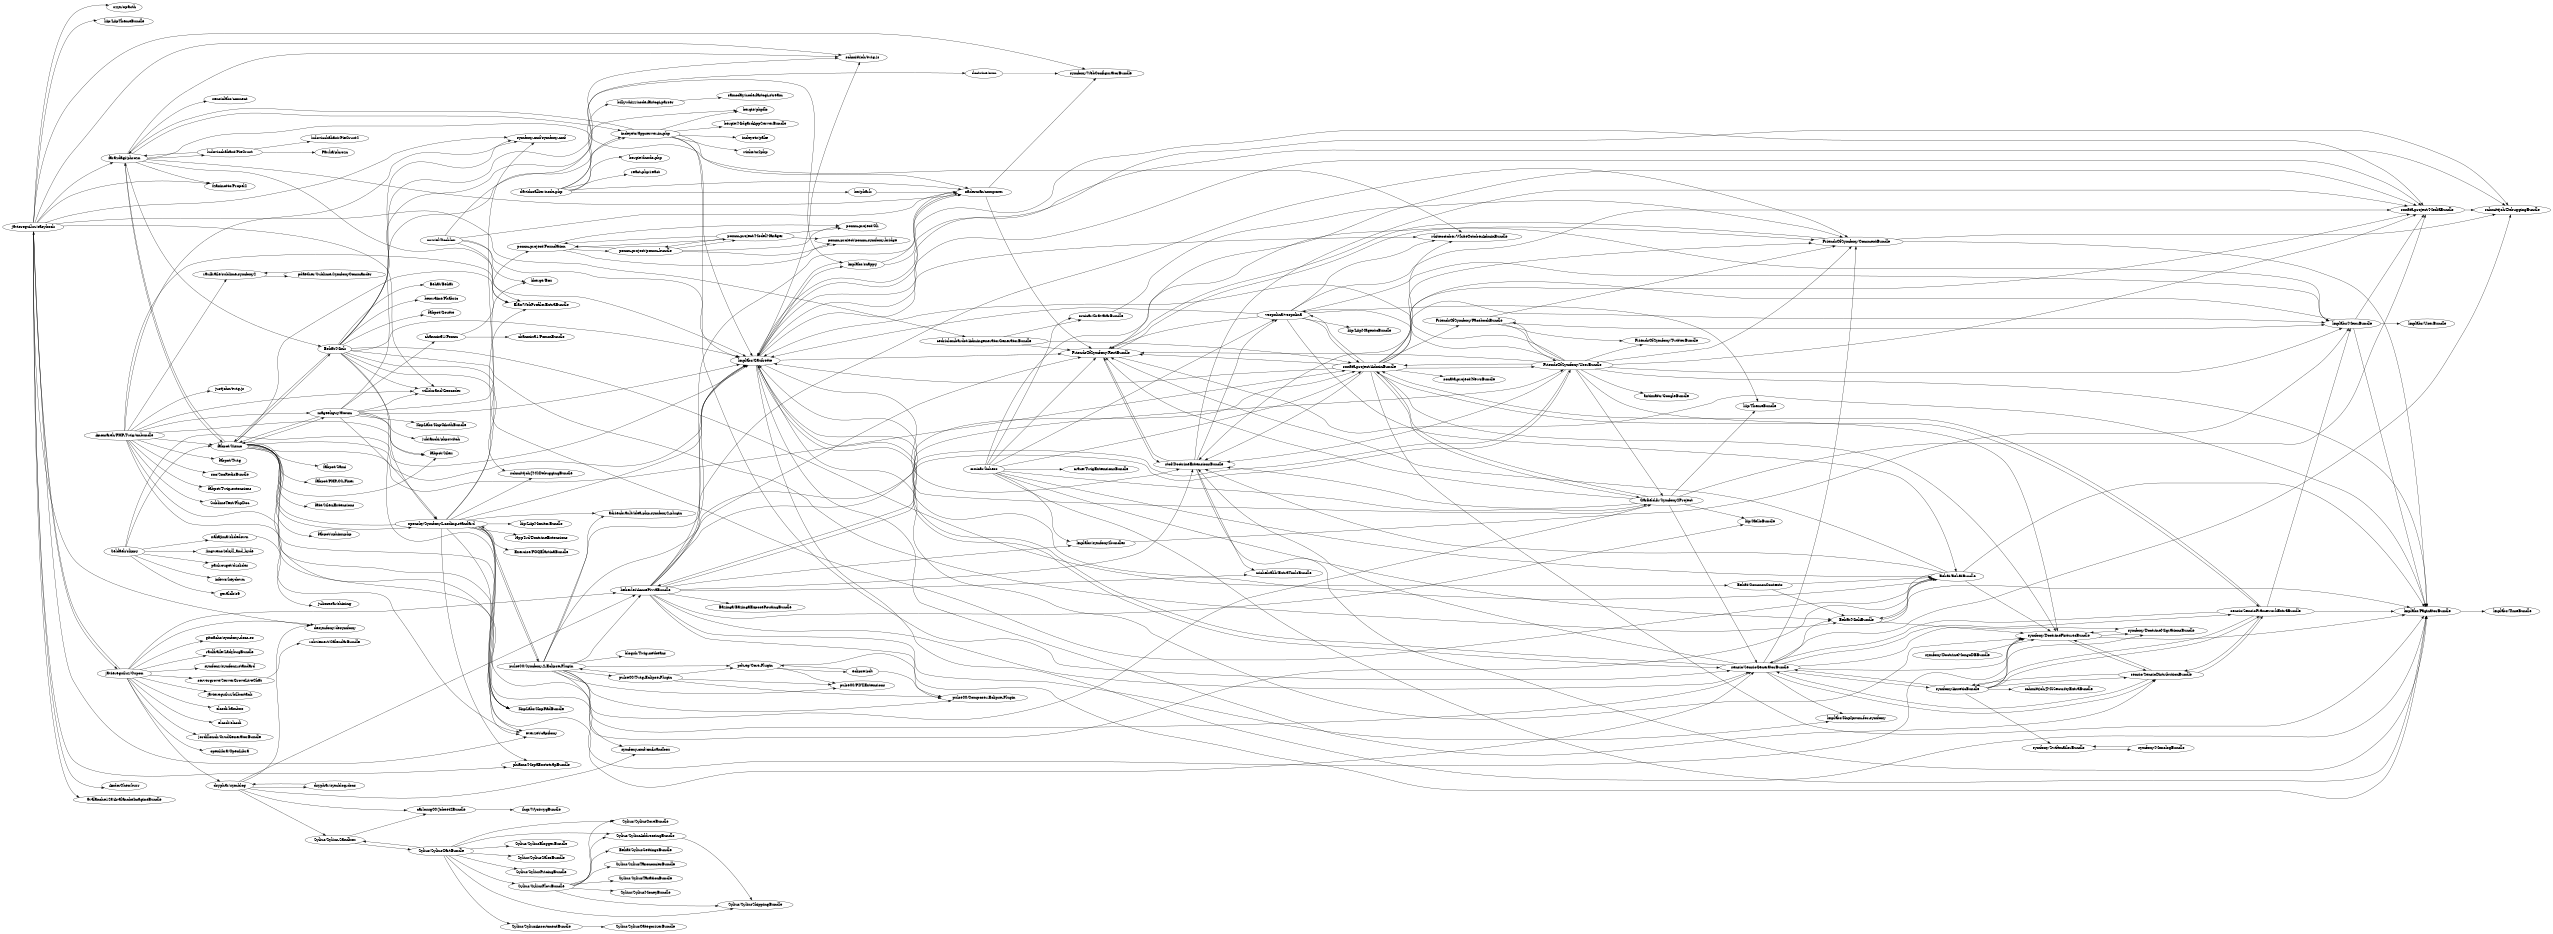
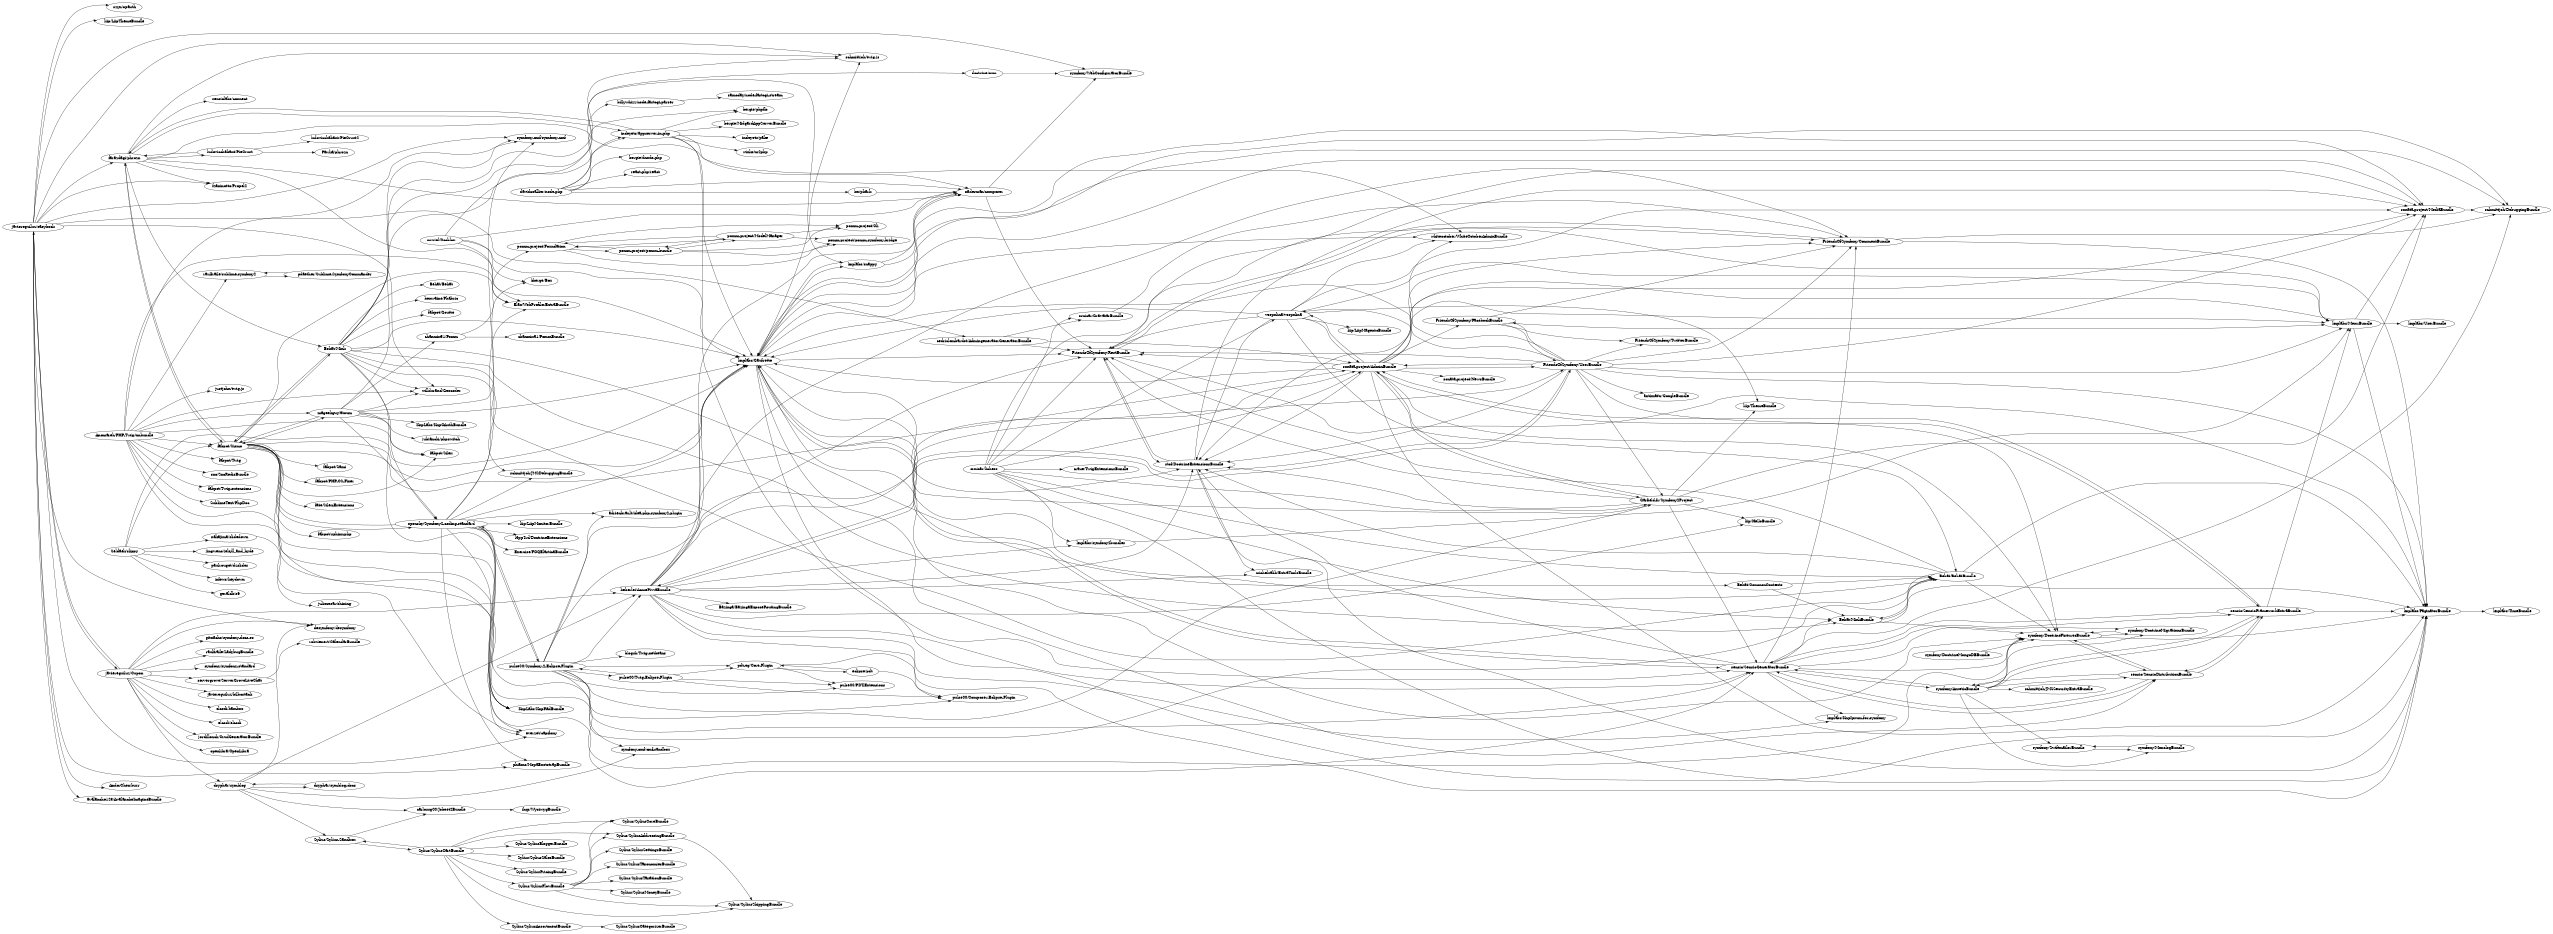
(1229, 385) -> (1227, 383)
none -> (2038, 763)
(645, 850) -> (645, 850)
